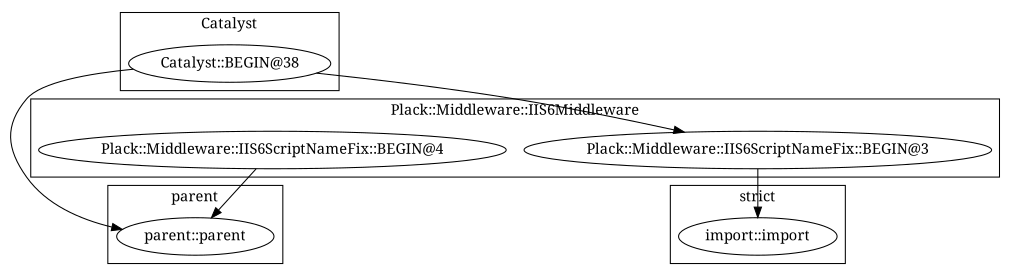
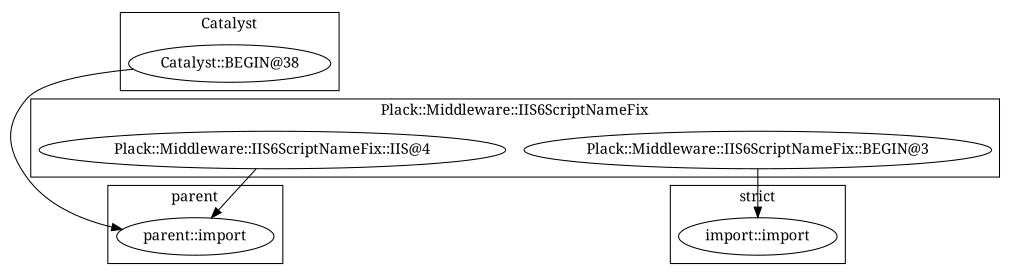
(469, 92) -> none
(515, 111) -> (515, 111)
(272, 150) -> (272, 150)
(195, 236) -> (195, 236)
